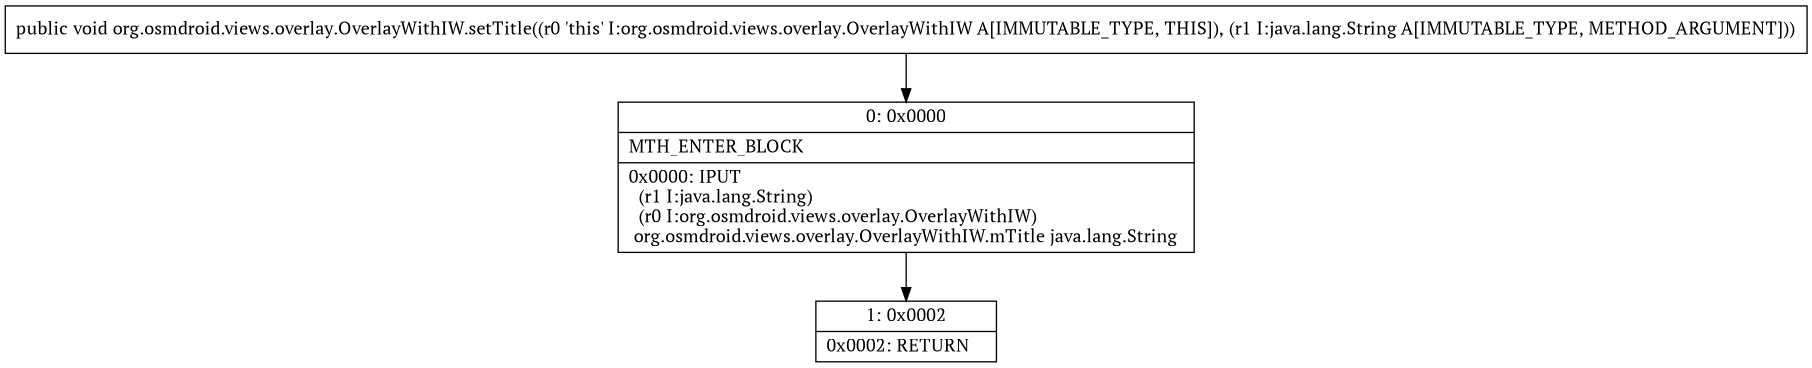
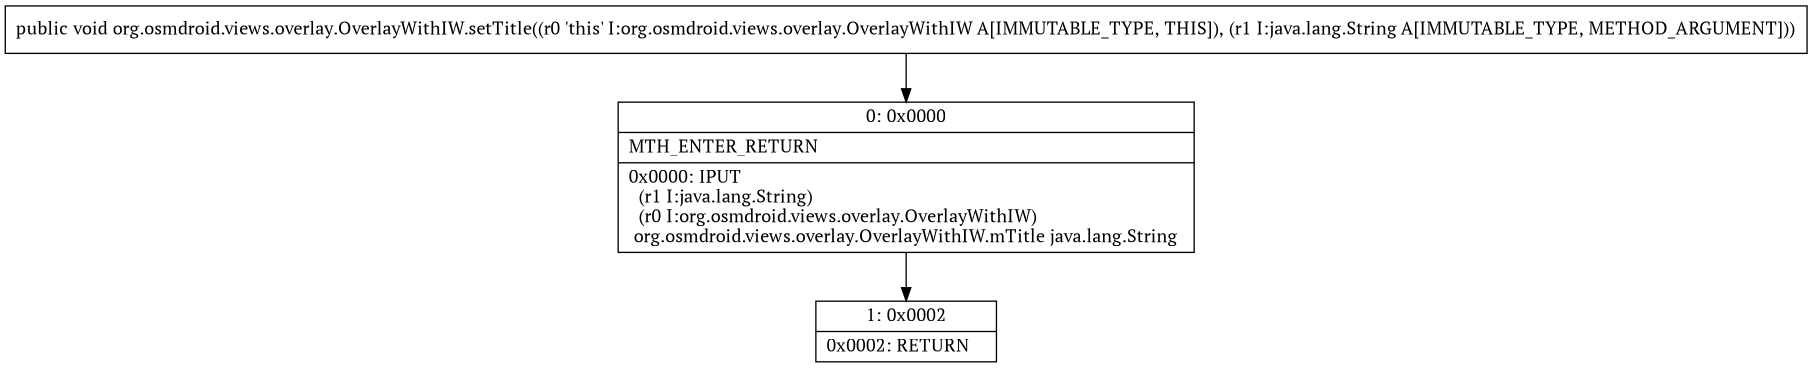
(716, 147) -> (724, 147)
